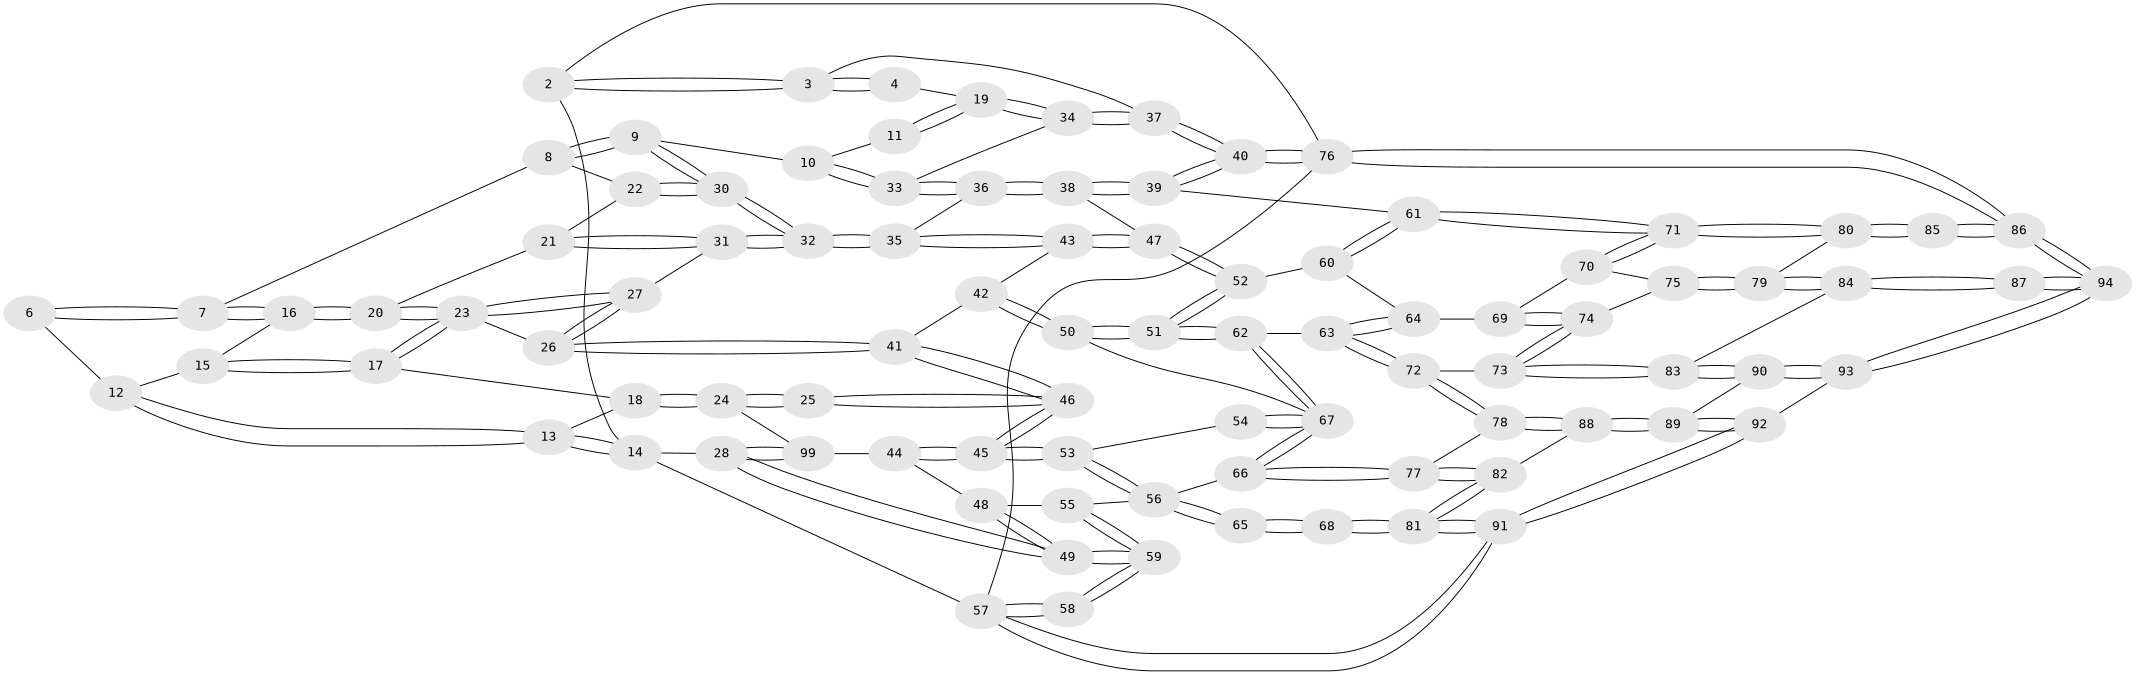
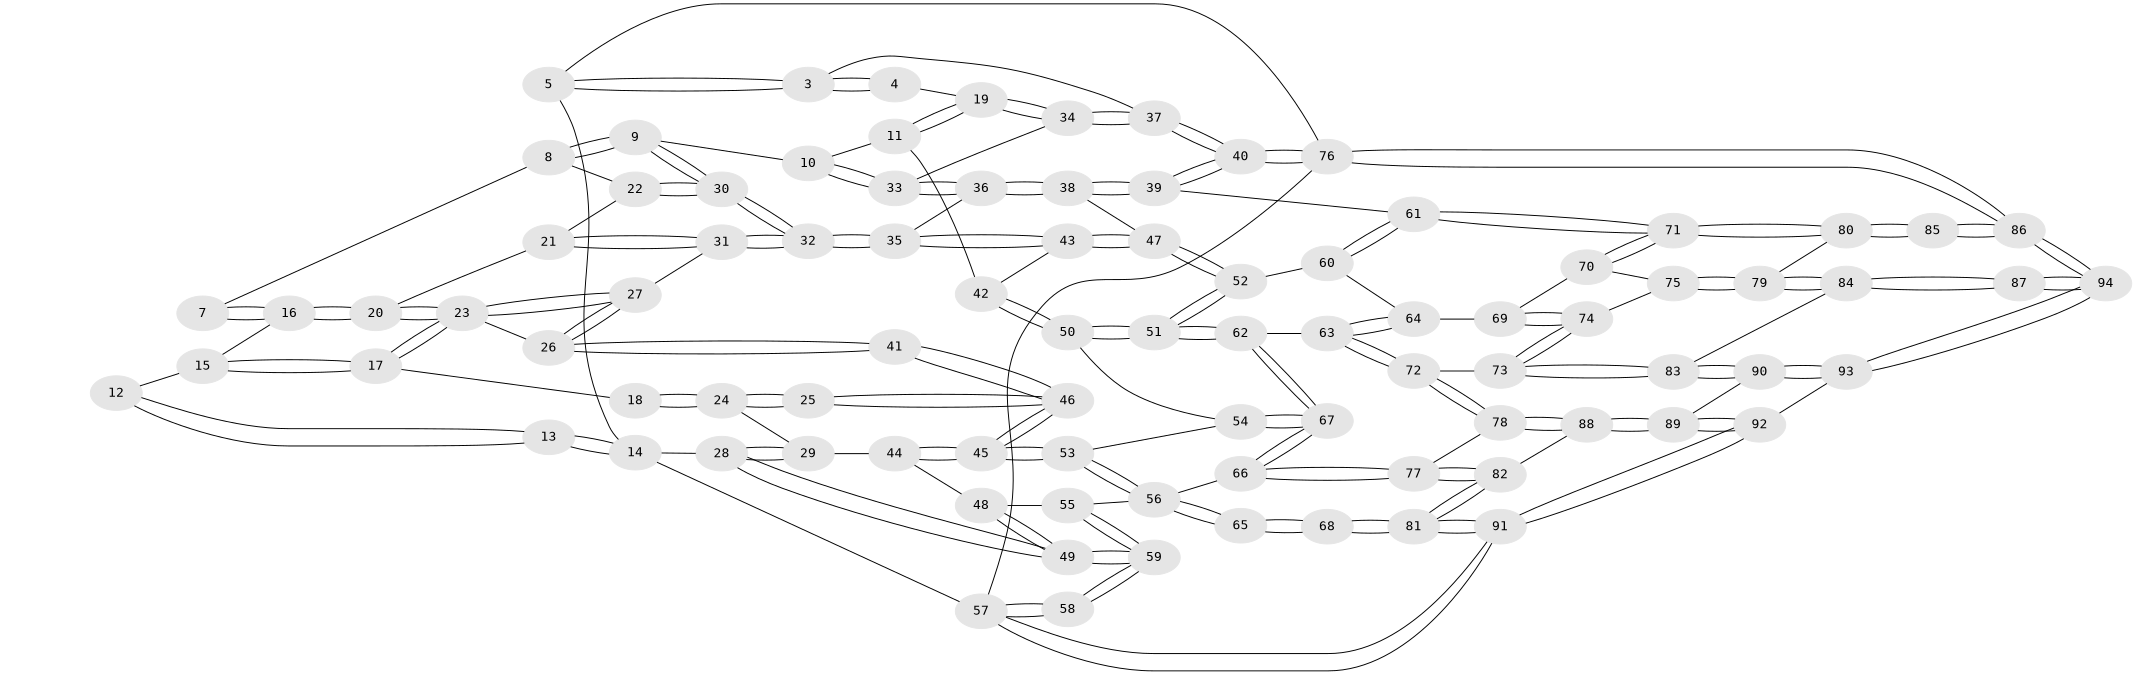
(549, 85) -> (549, 85)
(30, 313) -> none
(938, 320) -> (951, 217)
(1197, 377) -> (1140, 397)
(592, 419) -> none
(808, 454) -> (808, 454)
